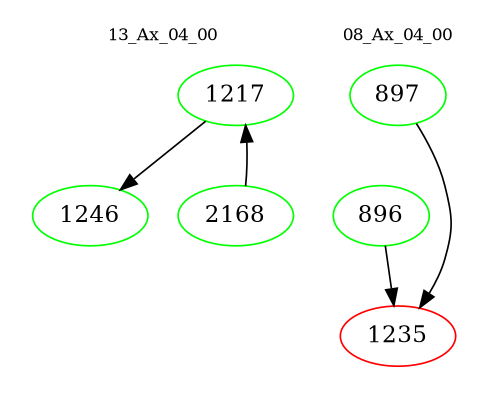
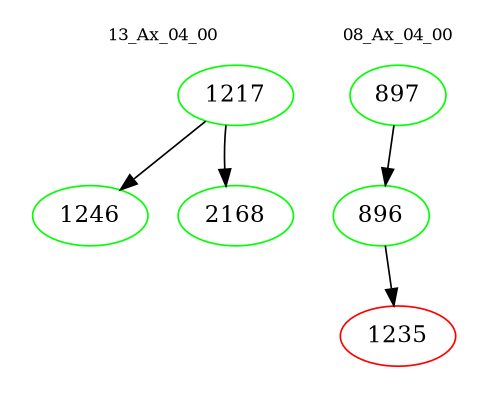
(247, 164) -> (225, 147)
(450, 207) -> (391, 147)
